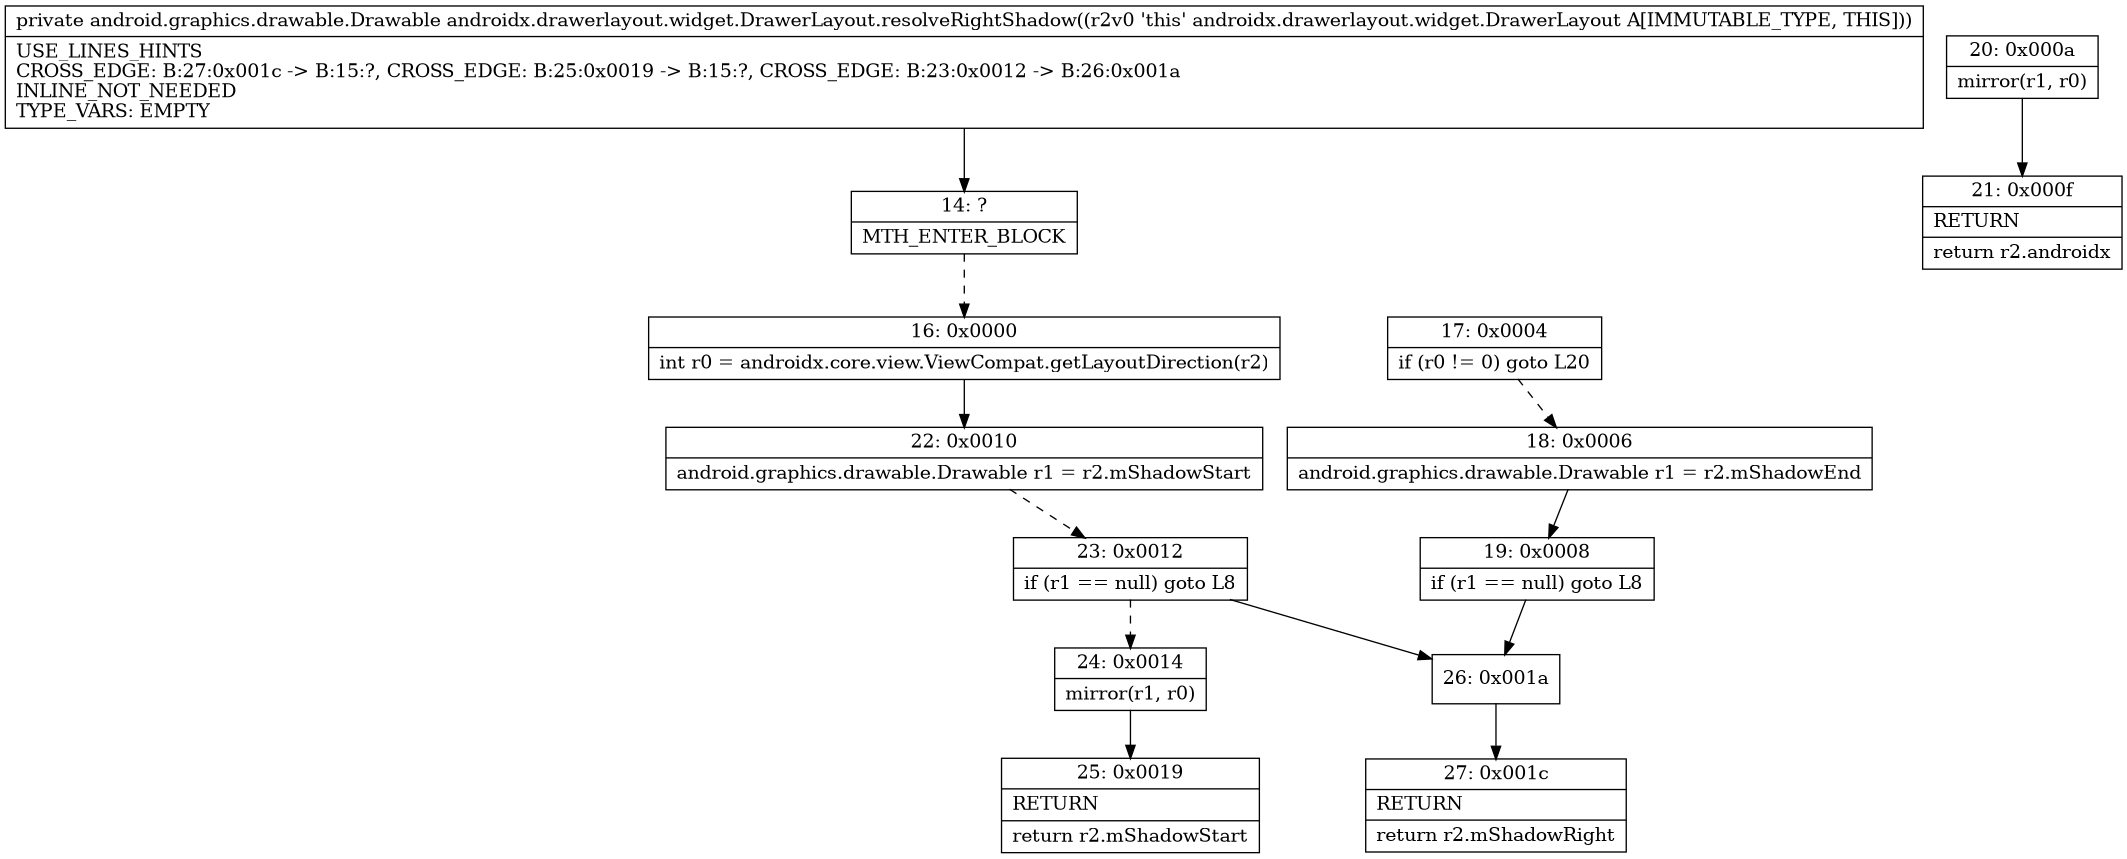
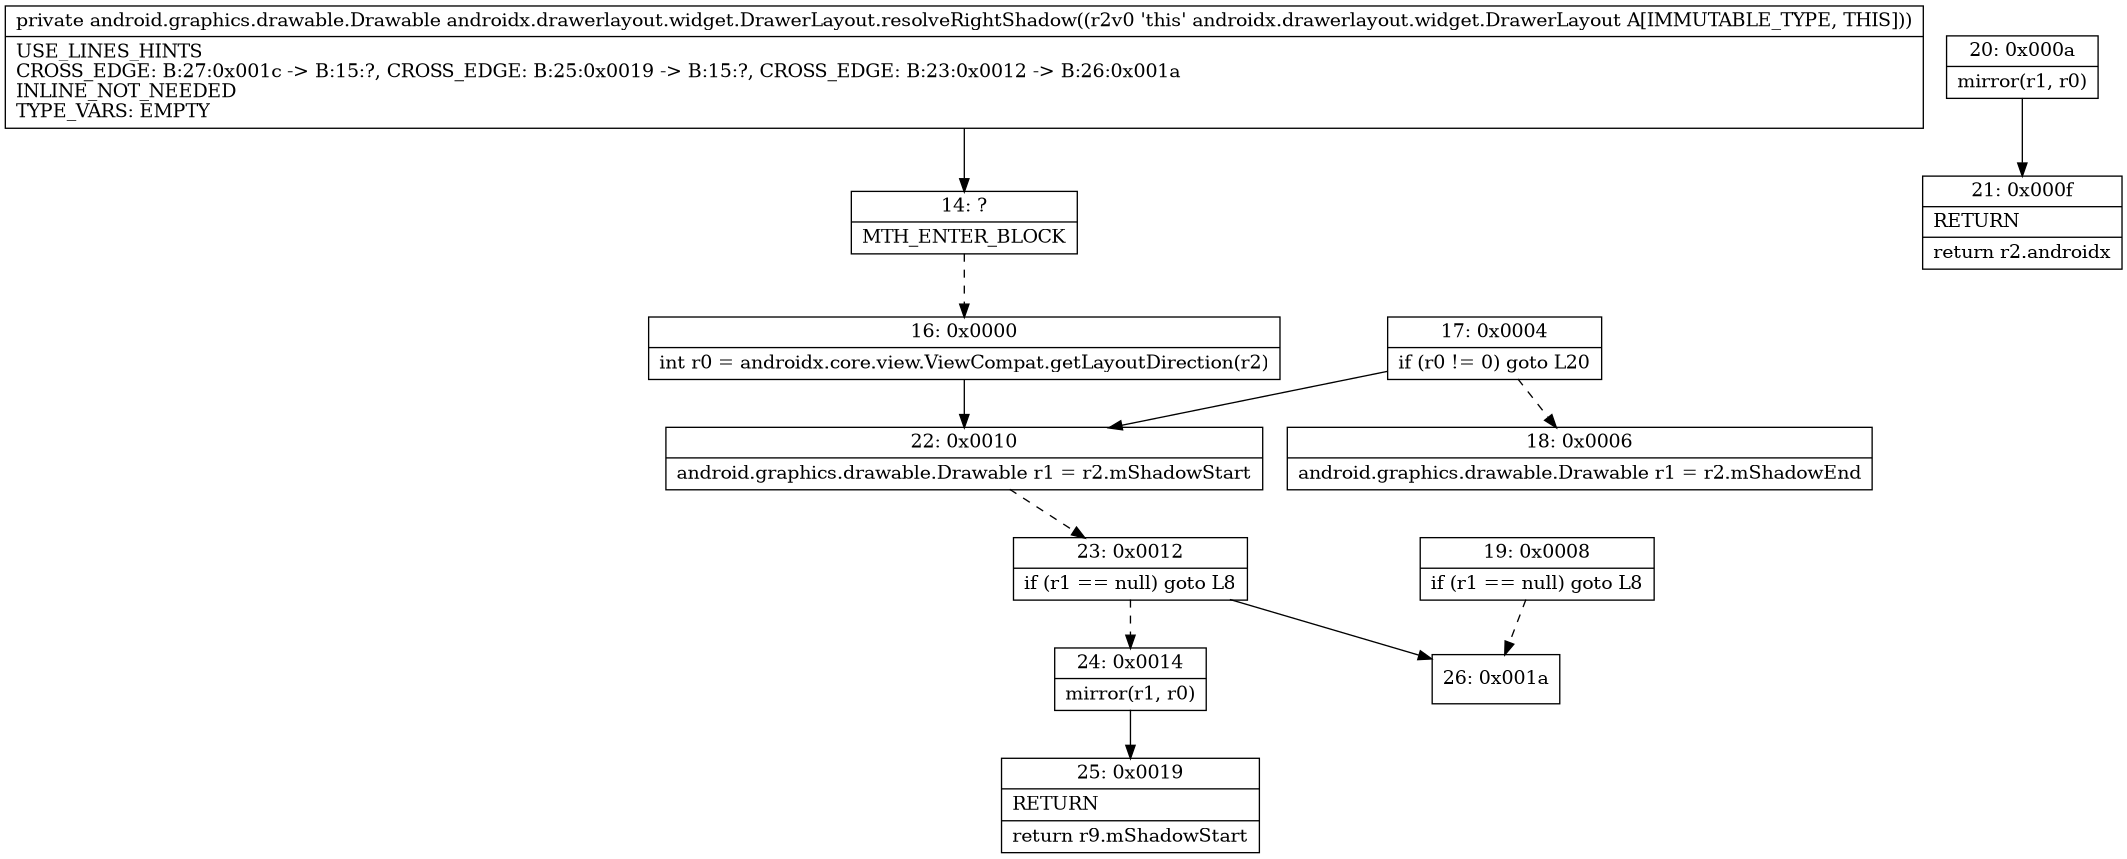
none -> (1255, 398)
(1561, 507) -> none
(1518, 621) -> (1518, 621)
(1496, 805) -> none
(1130, 836) -> (1130, 836)
